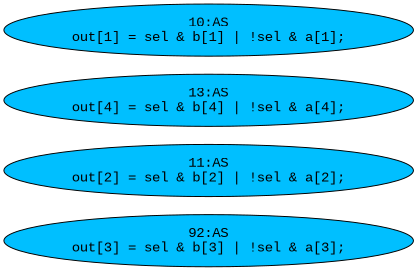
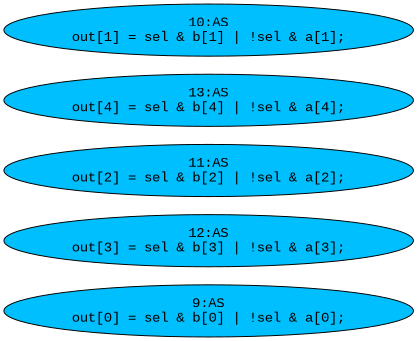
(209, 241) -> (209, 241)
none -> (209, 311)
